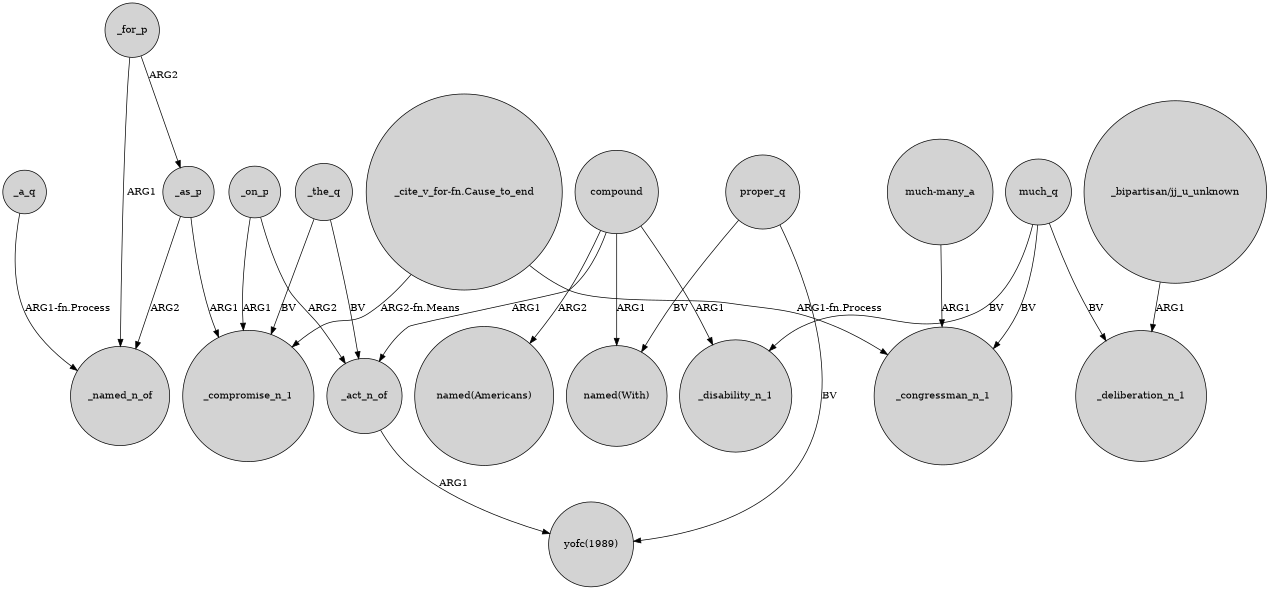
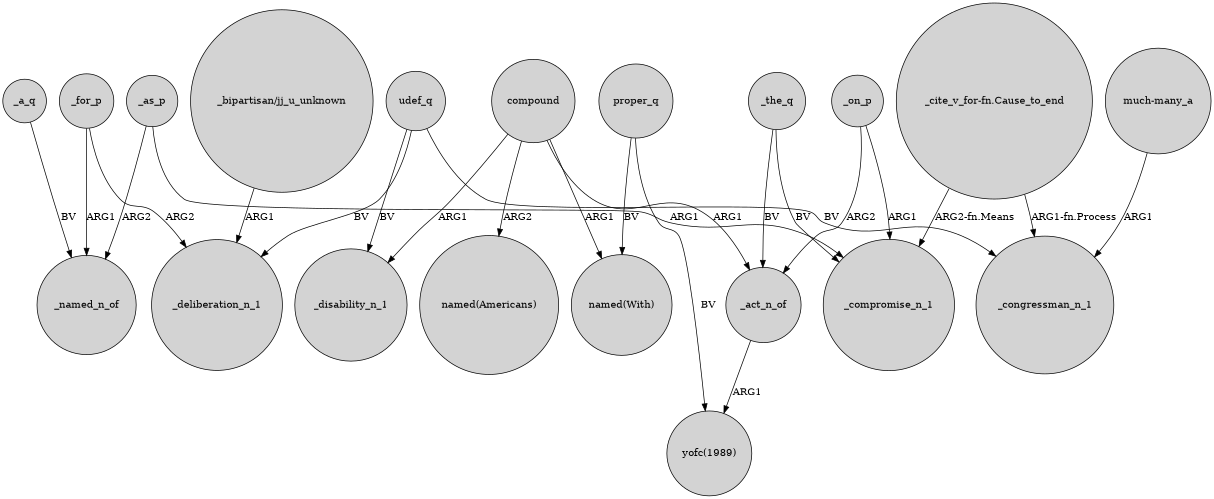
(160, 109) -> (120, 199)
(1038, 192) -> (416, 101)
(68, 308) -> (68, 217)
